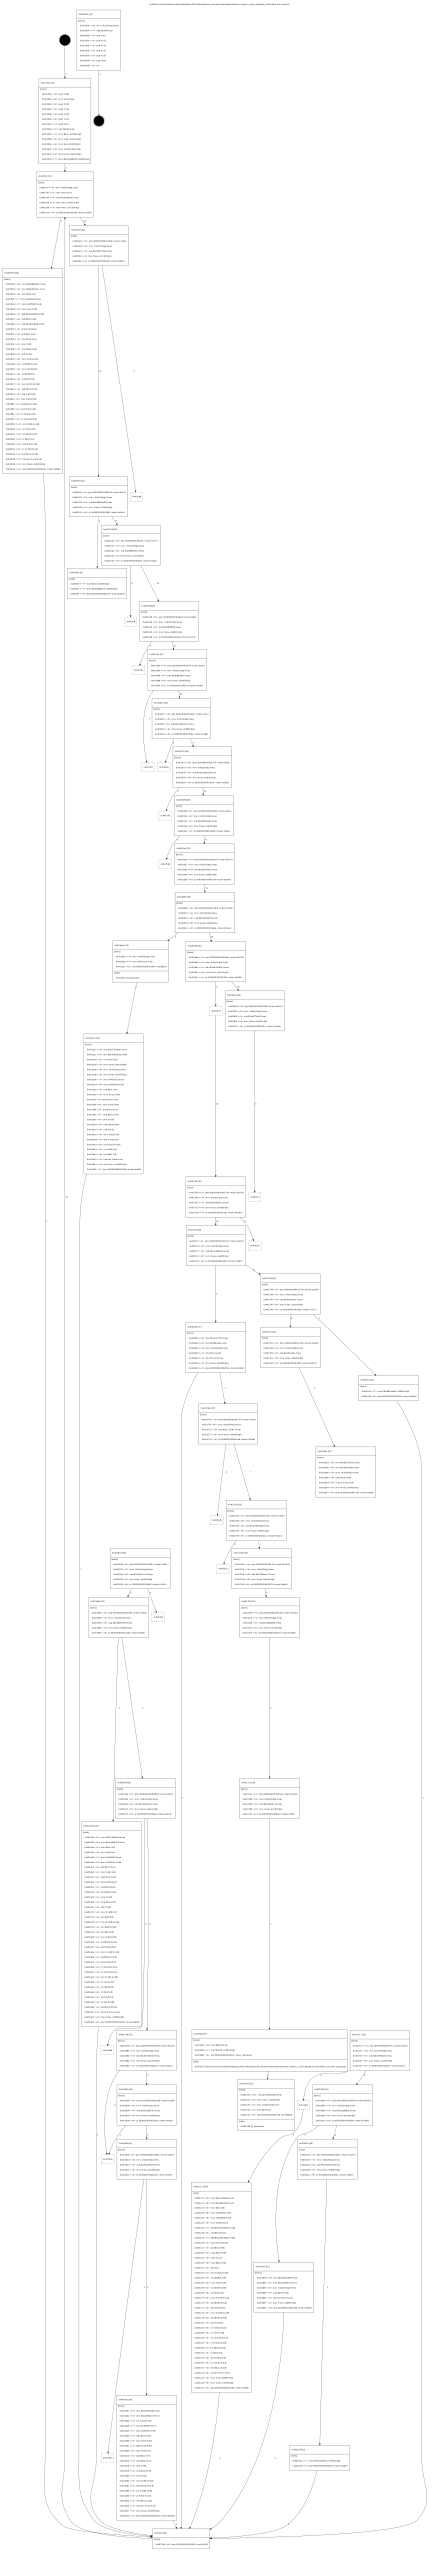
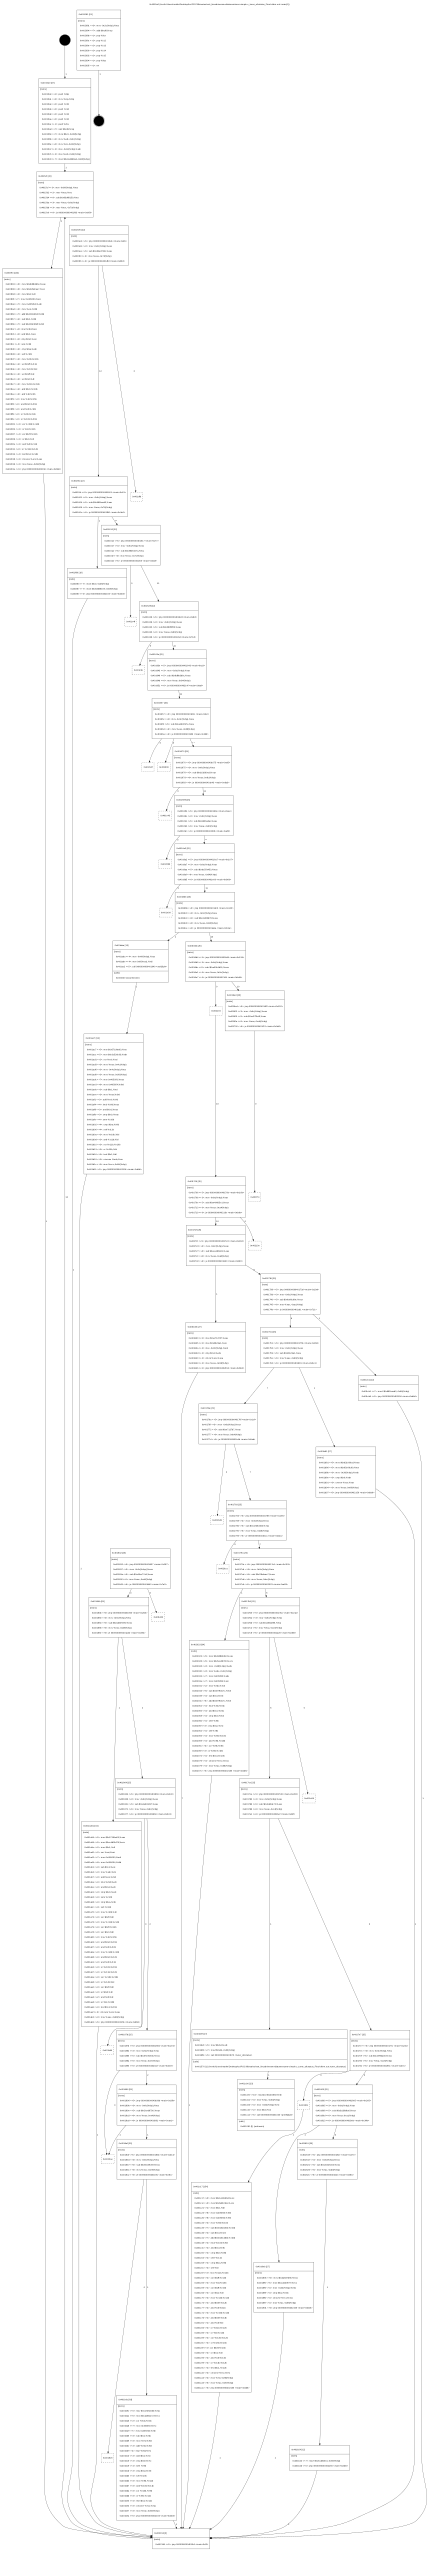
(82, 221) -> none
(143, 725) -> (154, 749)
none -> (166, 913)
(222, 1387) -> (260, 1385)
none -> (72, 1598)
none -> (219, 1708)
none -> (309, 1799)
none -> (324, 1924)
none -> (414, 2085)
